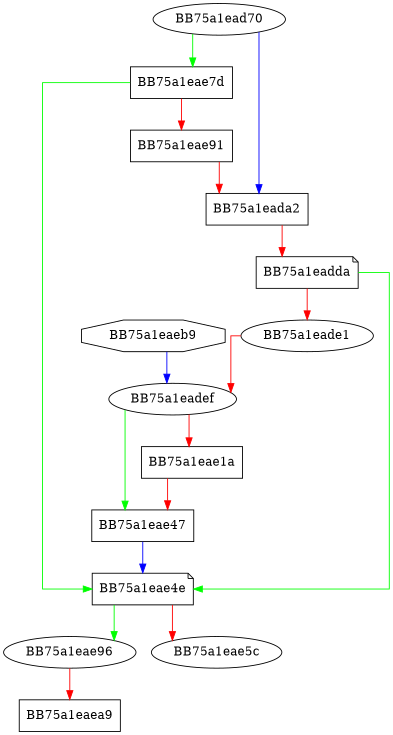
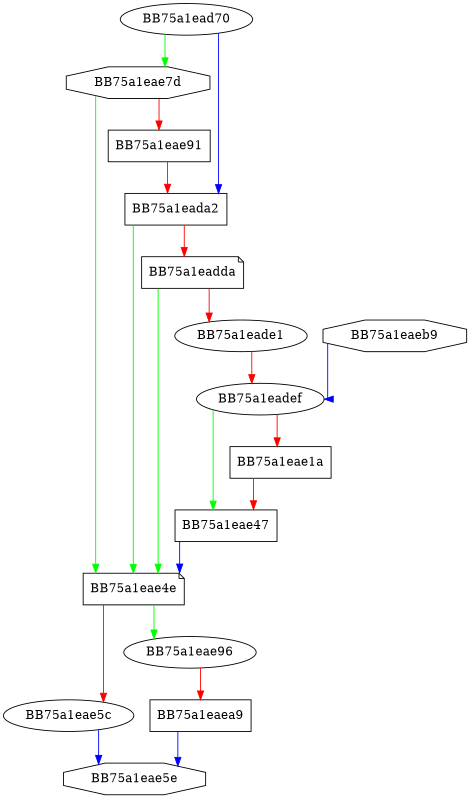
(181, 83) -> (138, 83)
none -> (133, 395)
none -> (135, 779)
